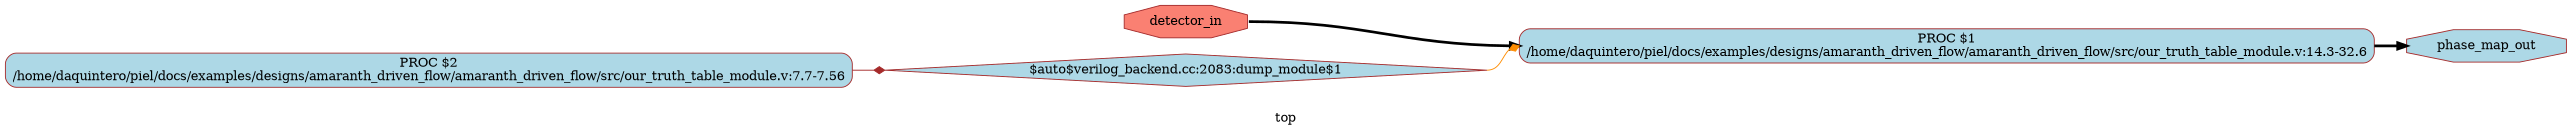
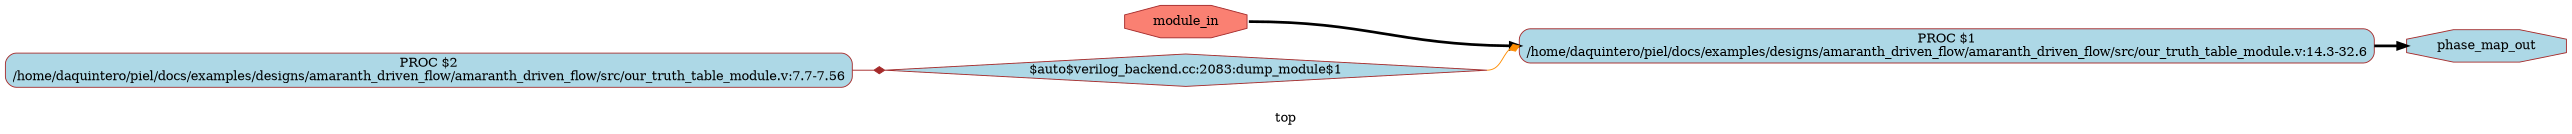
(1186, 22) -> (1186, 22)
